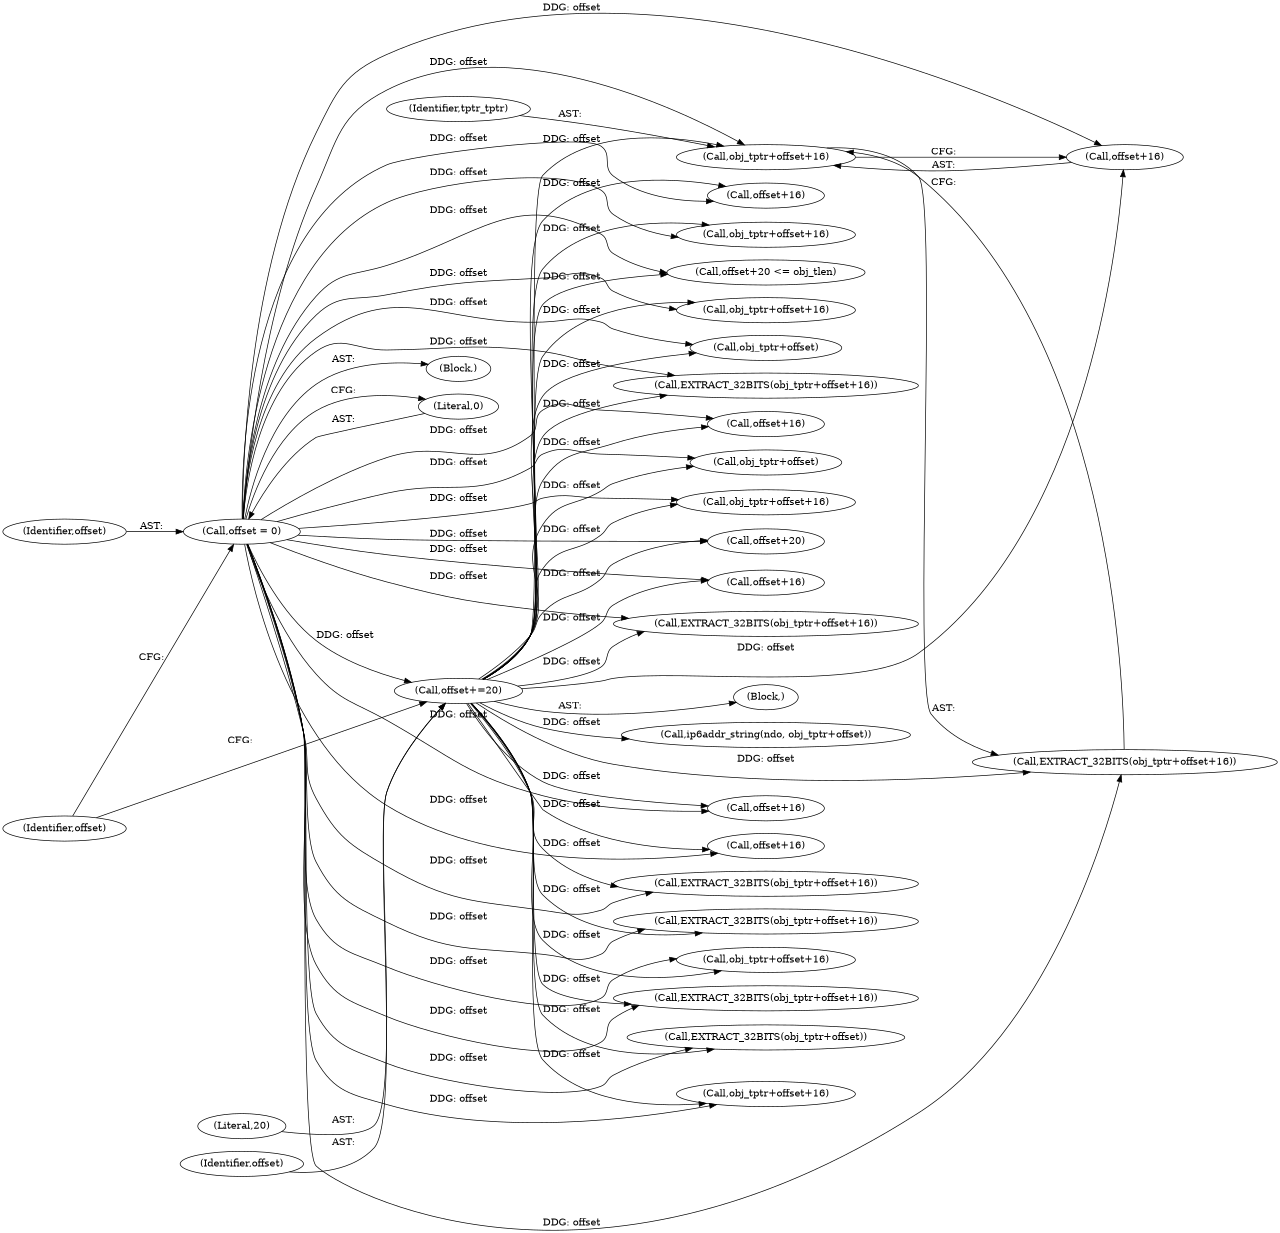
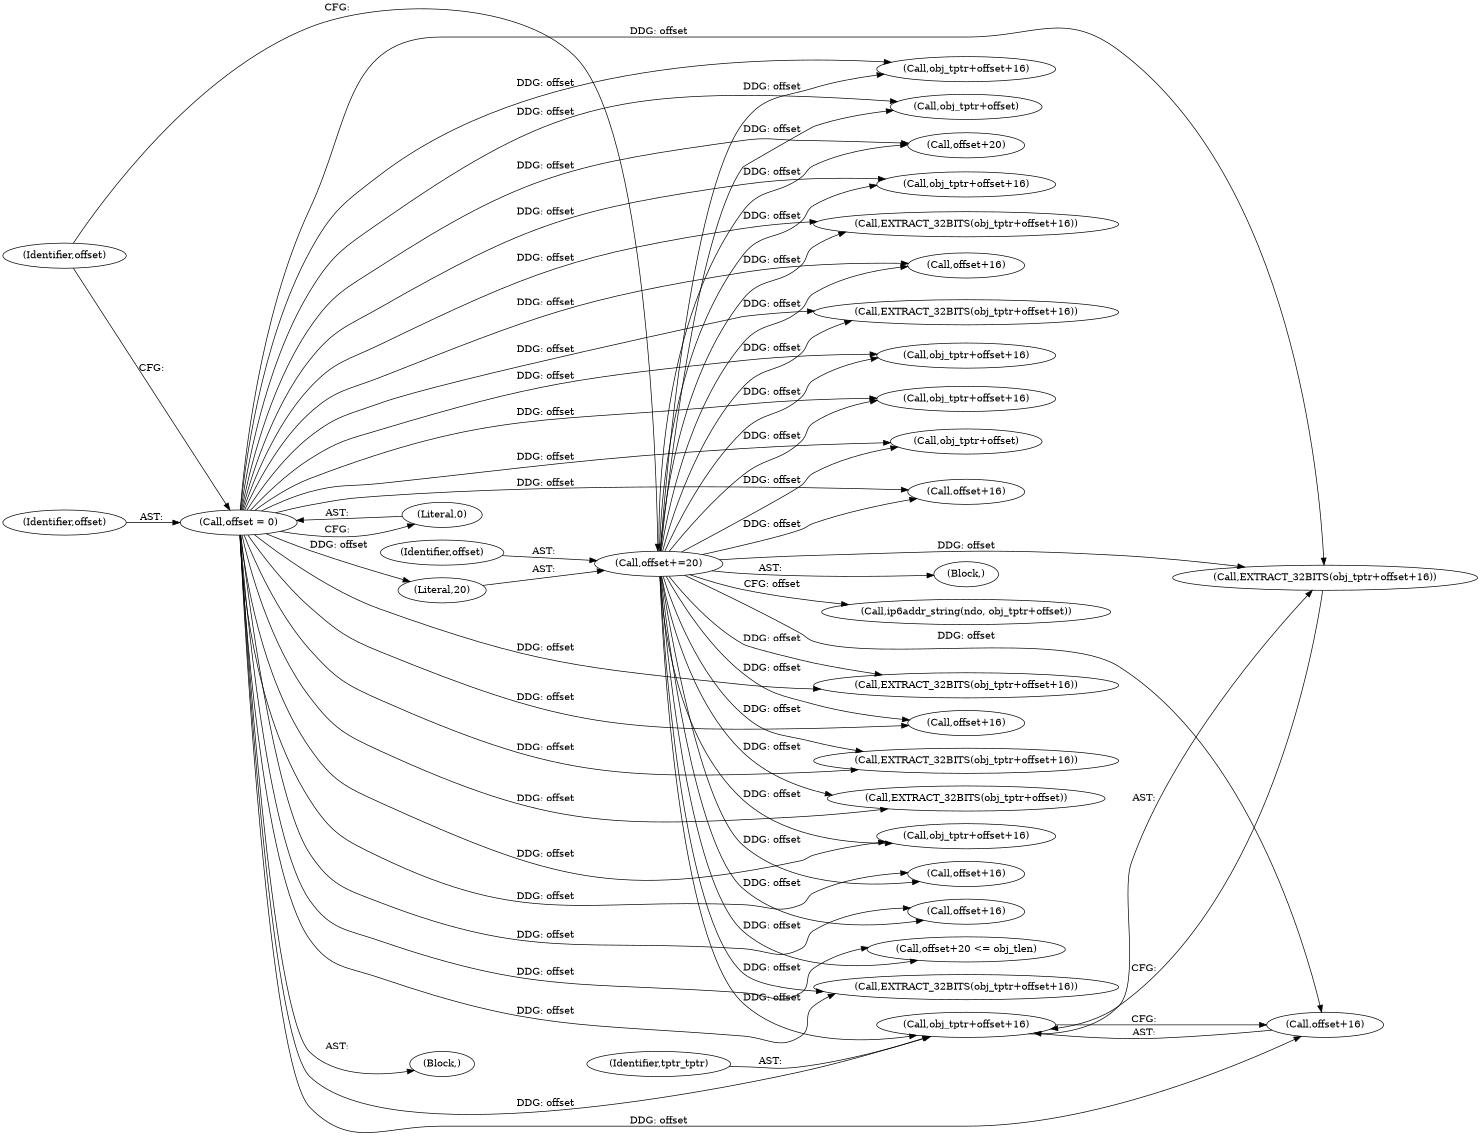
(308, 633) -> (334, 559)
(572, 723) -> (772, 584)
